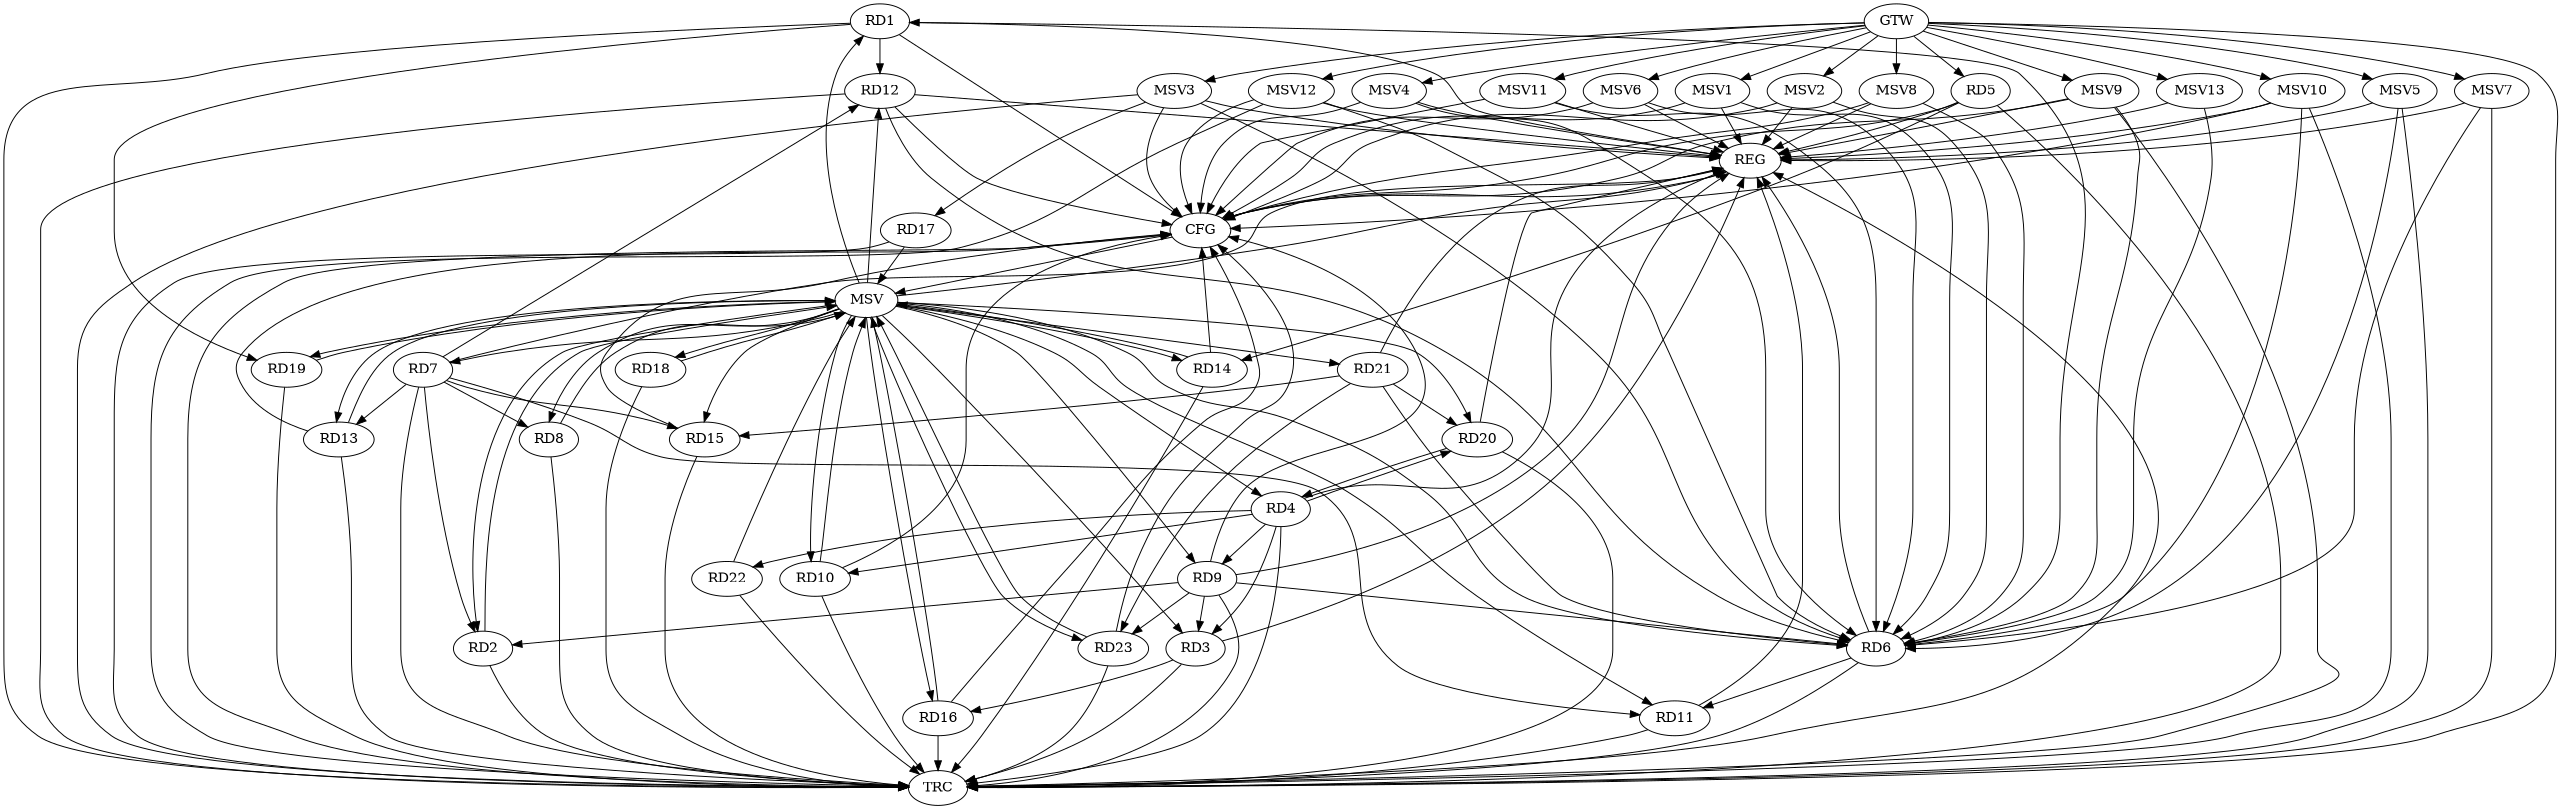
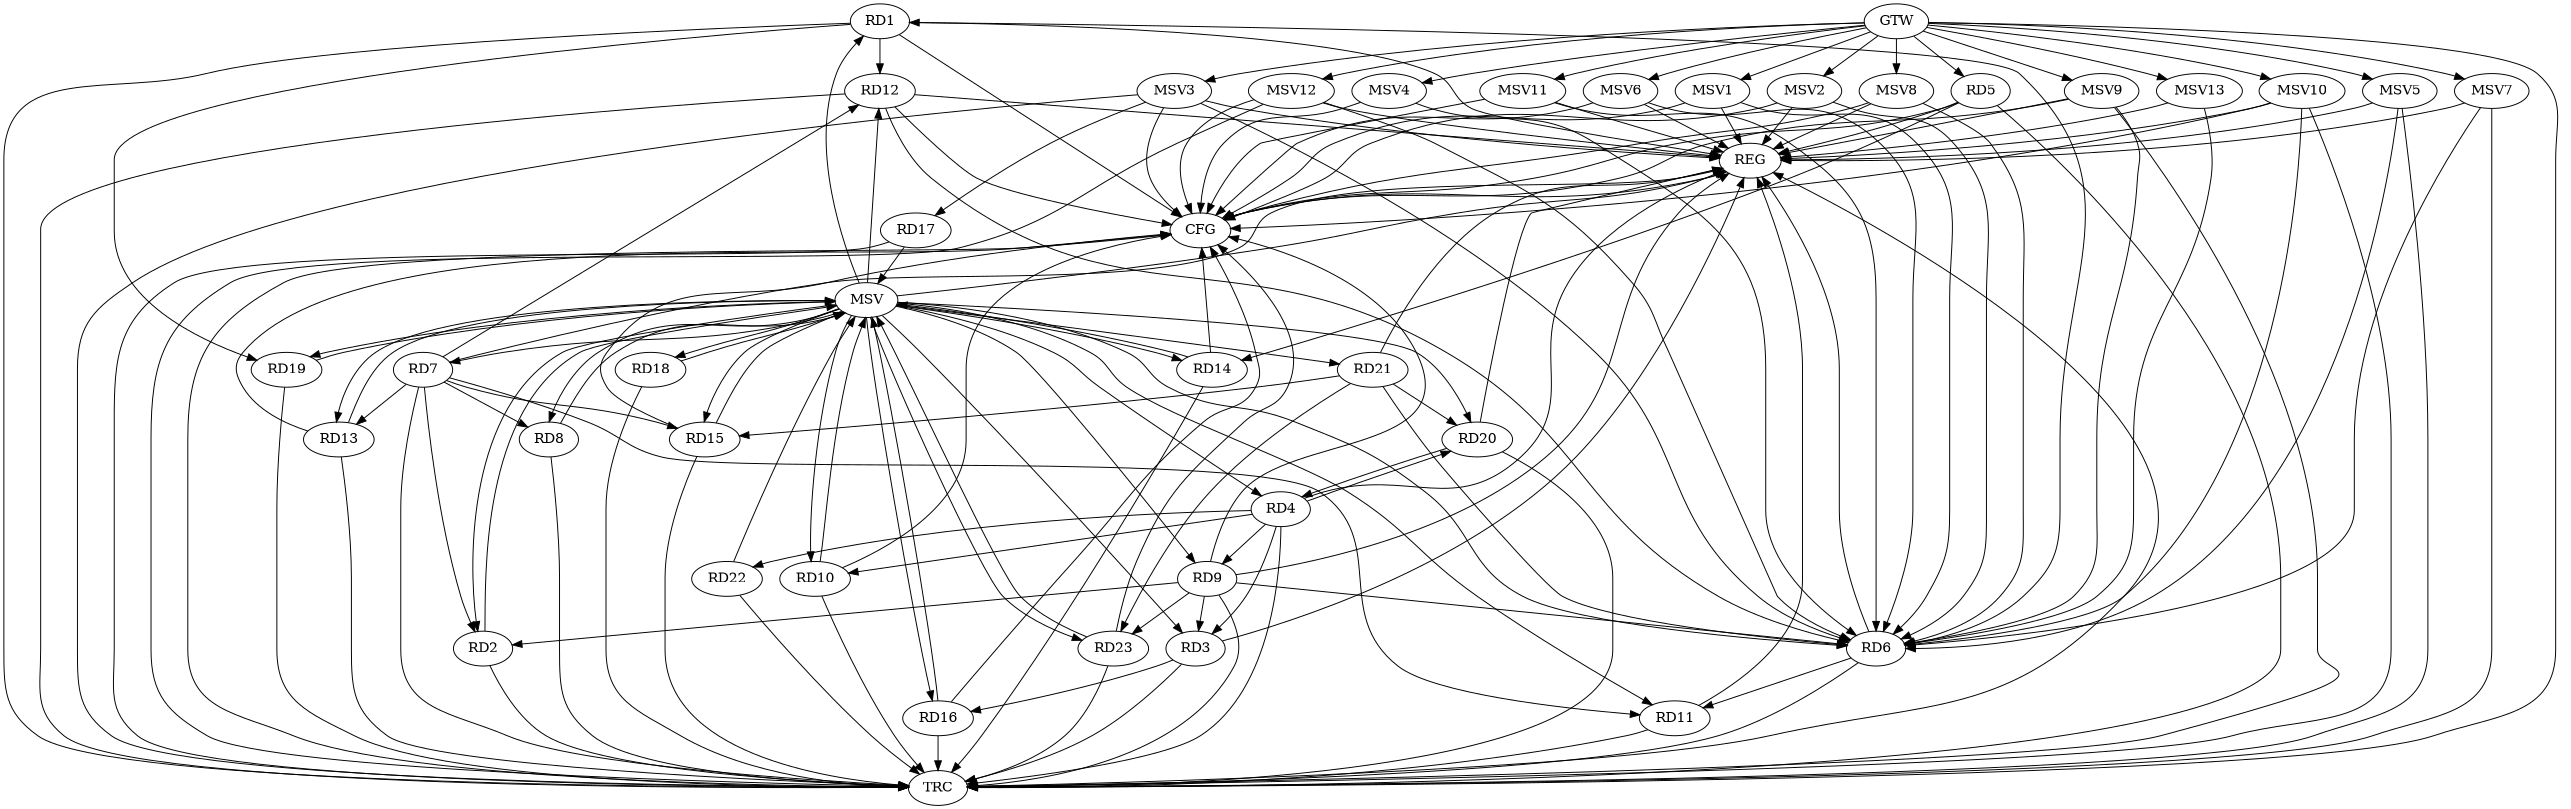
(1564, 131) -> none
(1039, 264) -> (761, 353)
